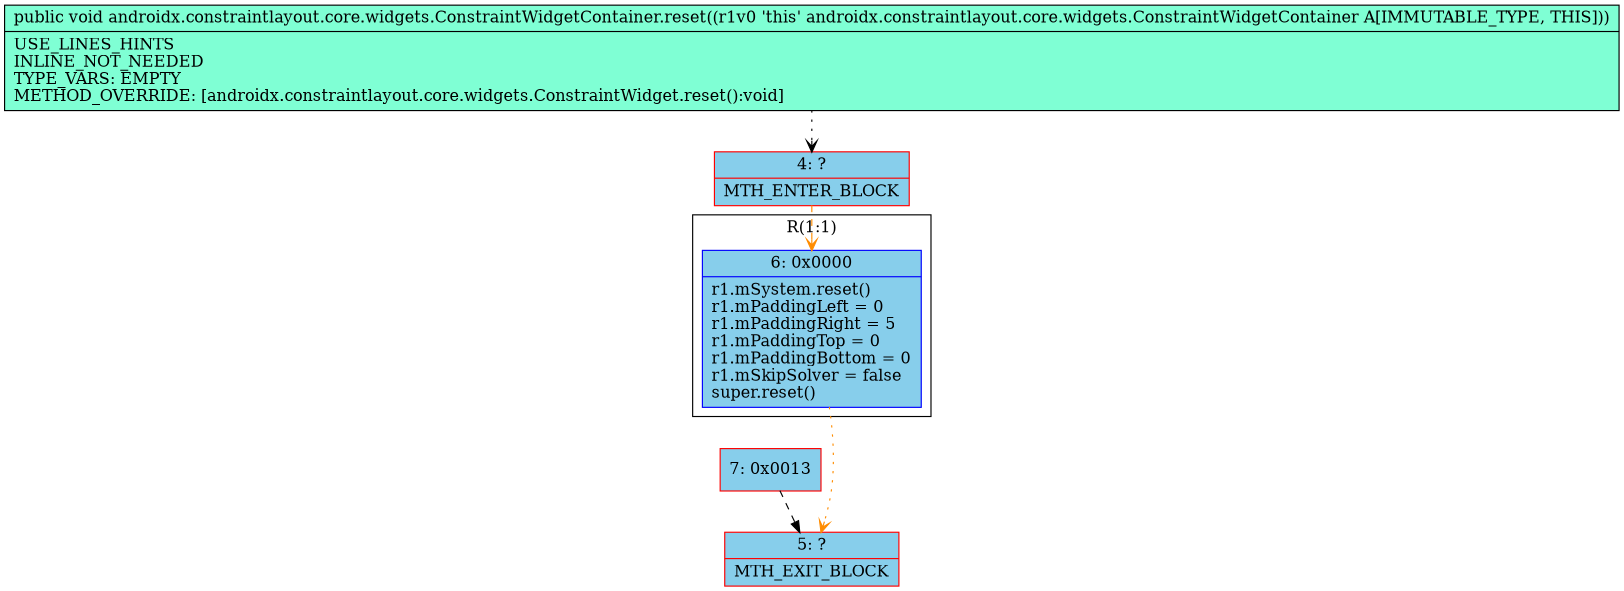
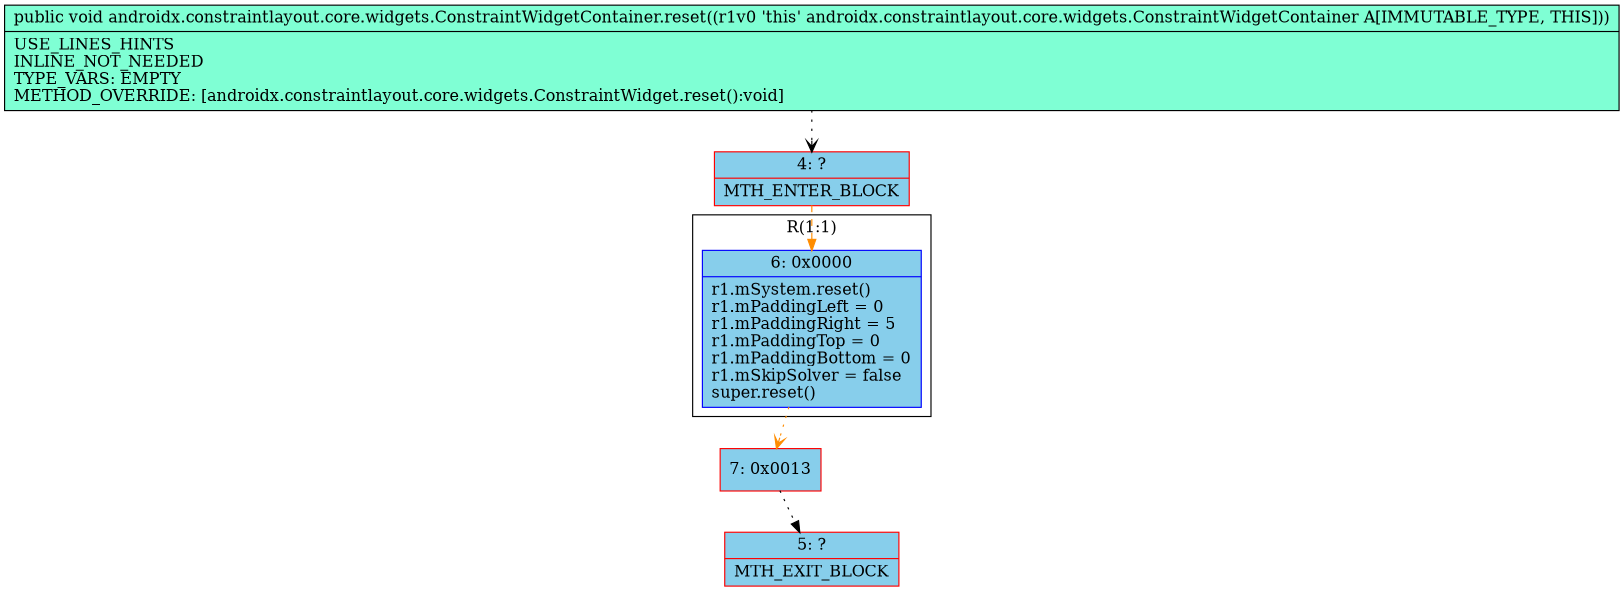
(812, 222) -> (812, 222)
(833, 465) -> (784, 424)
(787, 506) -> (787, 506)
